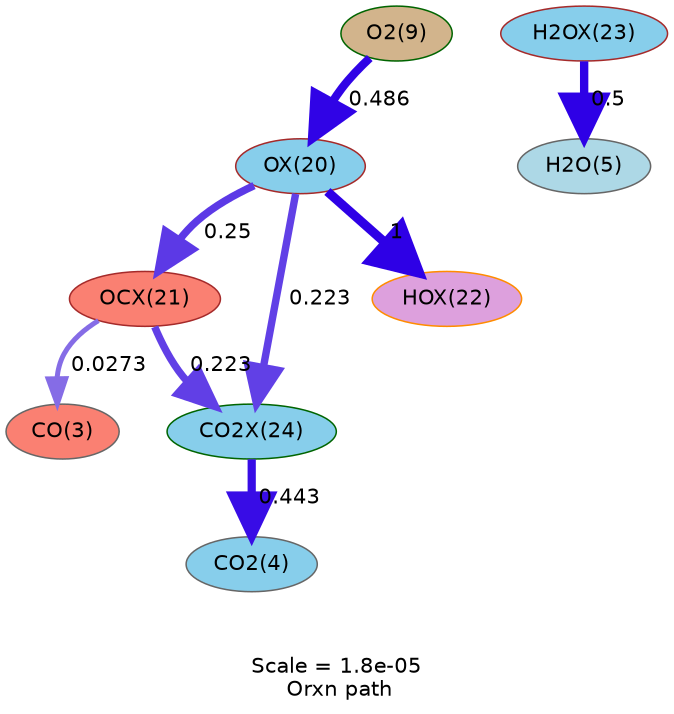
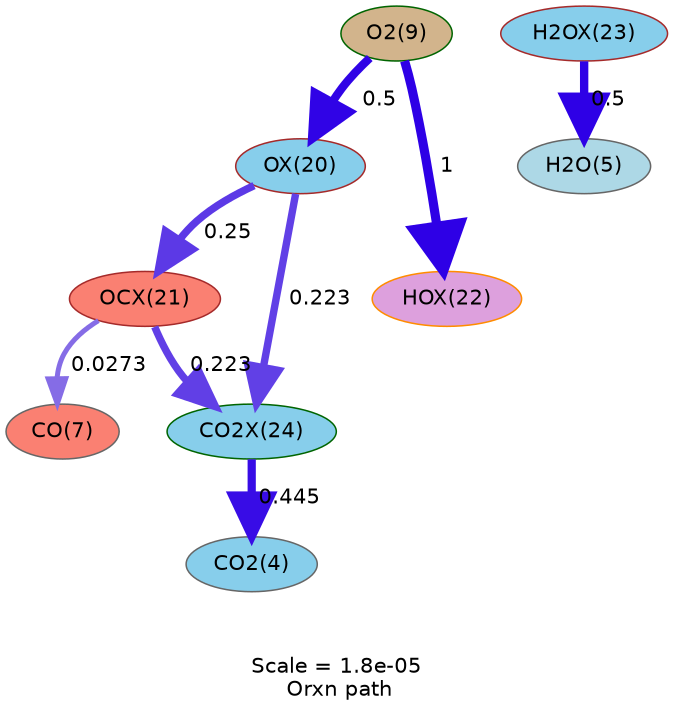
(377, 100) -> (377, 100)
(356, 217) -> (423, 143)
(63, 432) -> (63, 432)
(287, 498) -> (287, 498)
